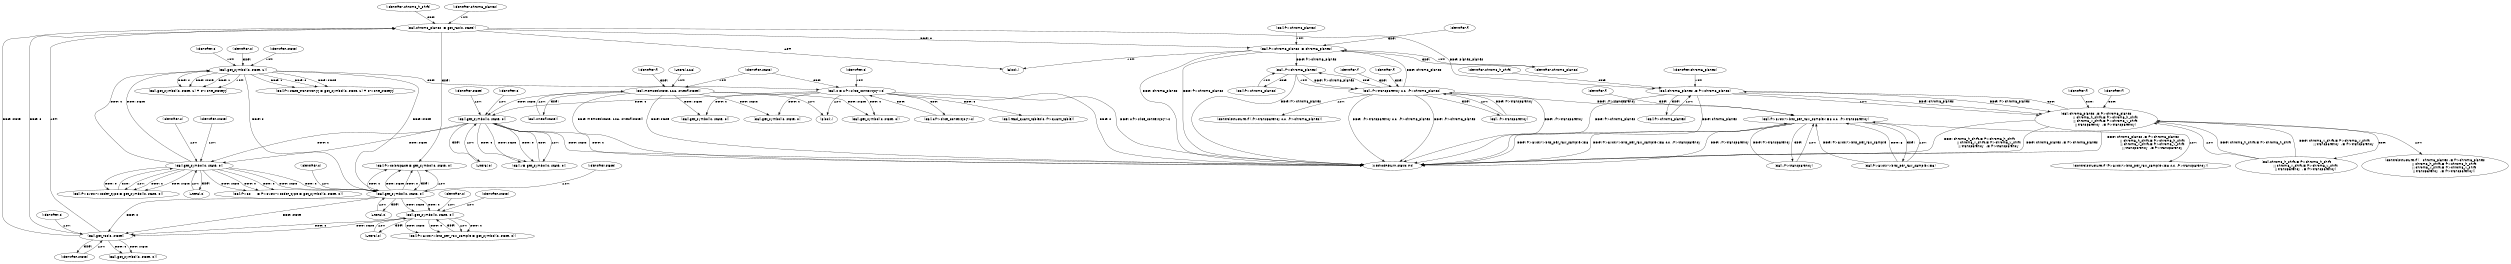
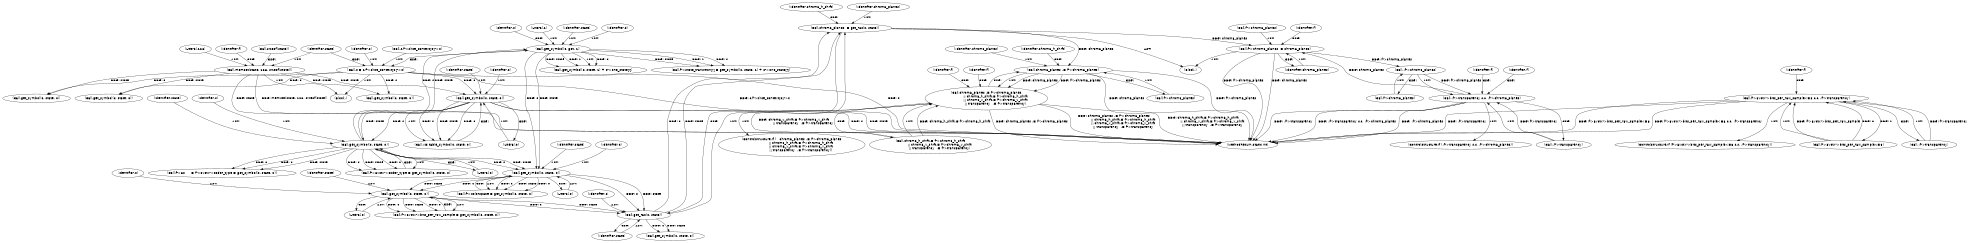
none -> (539, 28)
(926, 39) -> (1230, 39)
(1467, 60) -> (1096, 49)
(243, 70) -> (558, 49)
(1351, 78) -> none
(580, 95) -> none
(442, 99) -> (711, 114)
(920, 99) -> none
(543, 102) -> (272, 60)
(902, 102) -> (400, 60)
(1618, 104) -> none
(1038, 119) -> none
(1206, 138) -> none
(1911, 143) -> (1886, 122)
(539, 166) -> (443, 145)
